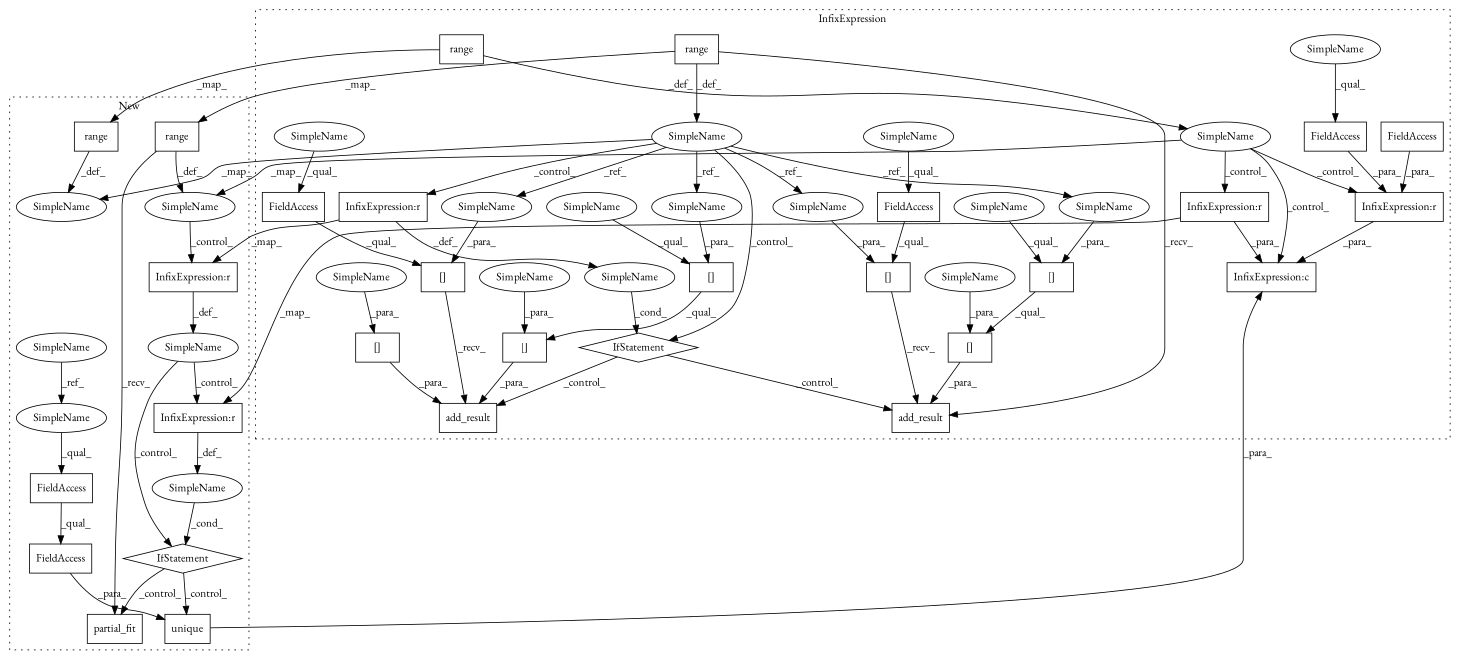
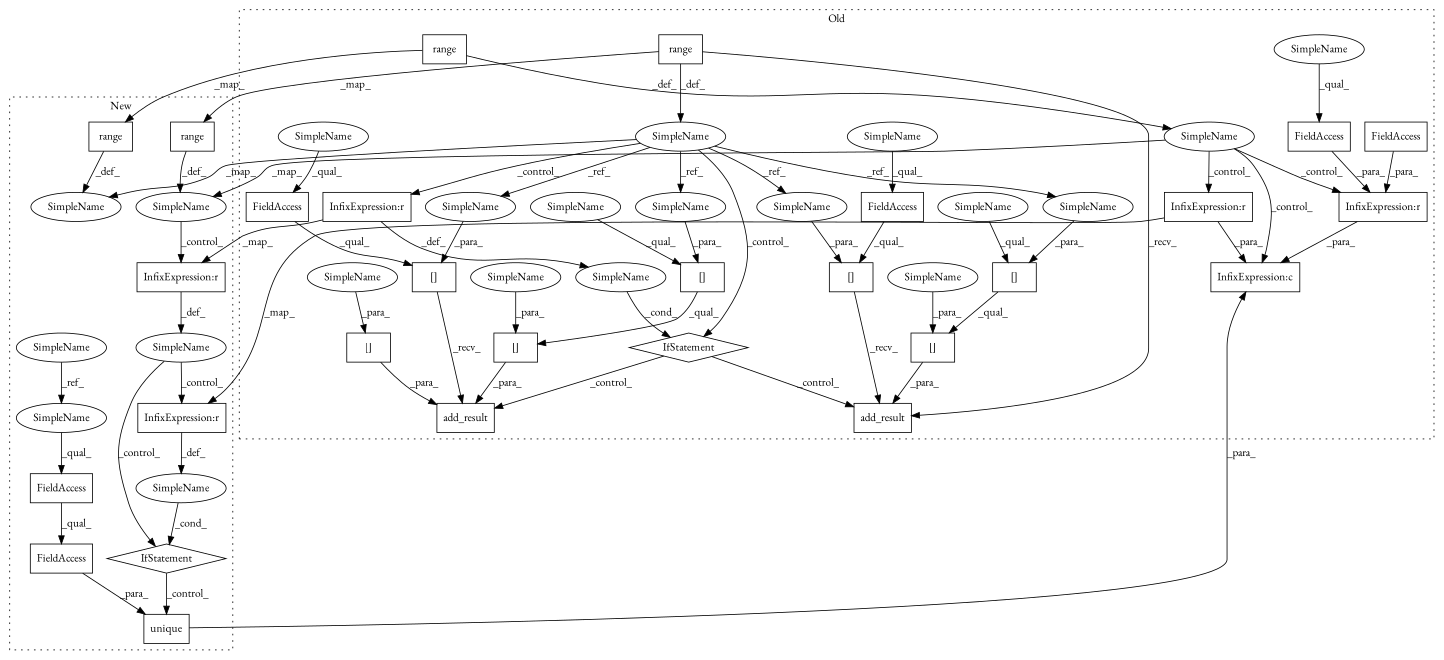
(853, 19) -> (837, 19)
(115, 629) -> none
